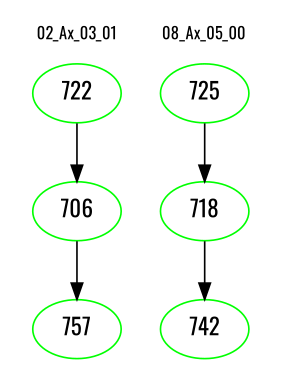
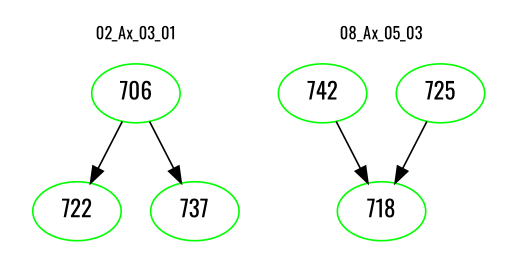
(205, 35) -> (382, 35)
(77, 144) -> (110, 145)
(205, 262) -> (348, 145)
(77, 329) -> (195, 211)
